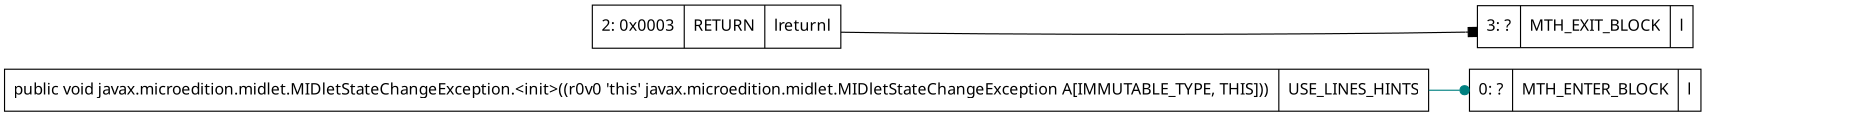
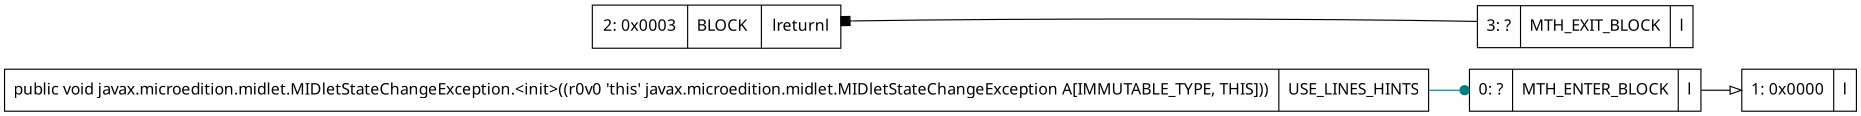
(725, 26) -> (723, 26)
(1153, 34) -> (1165, 19)
none -> (1799, 90)
